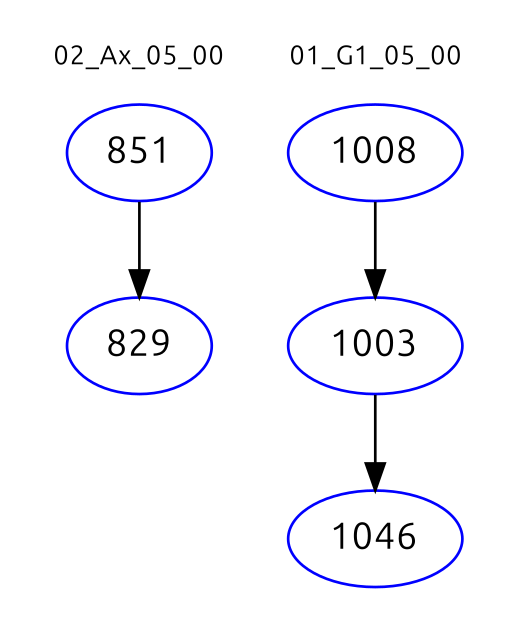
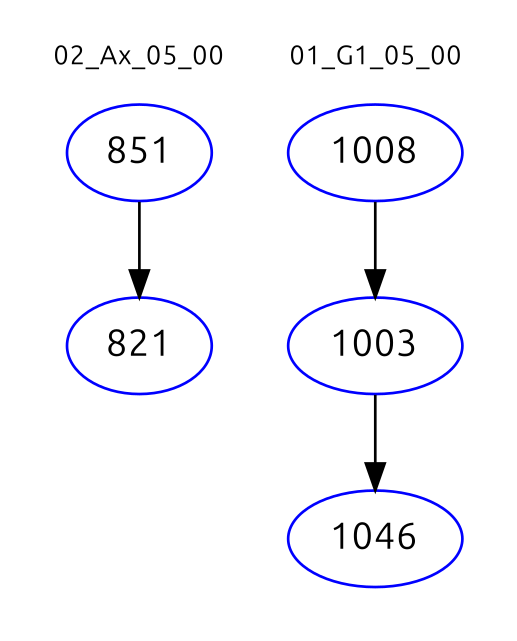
(139, 346) -> (139, 346)
